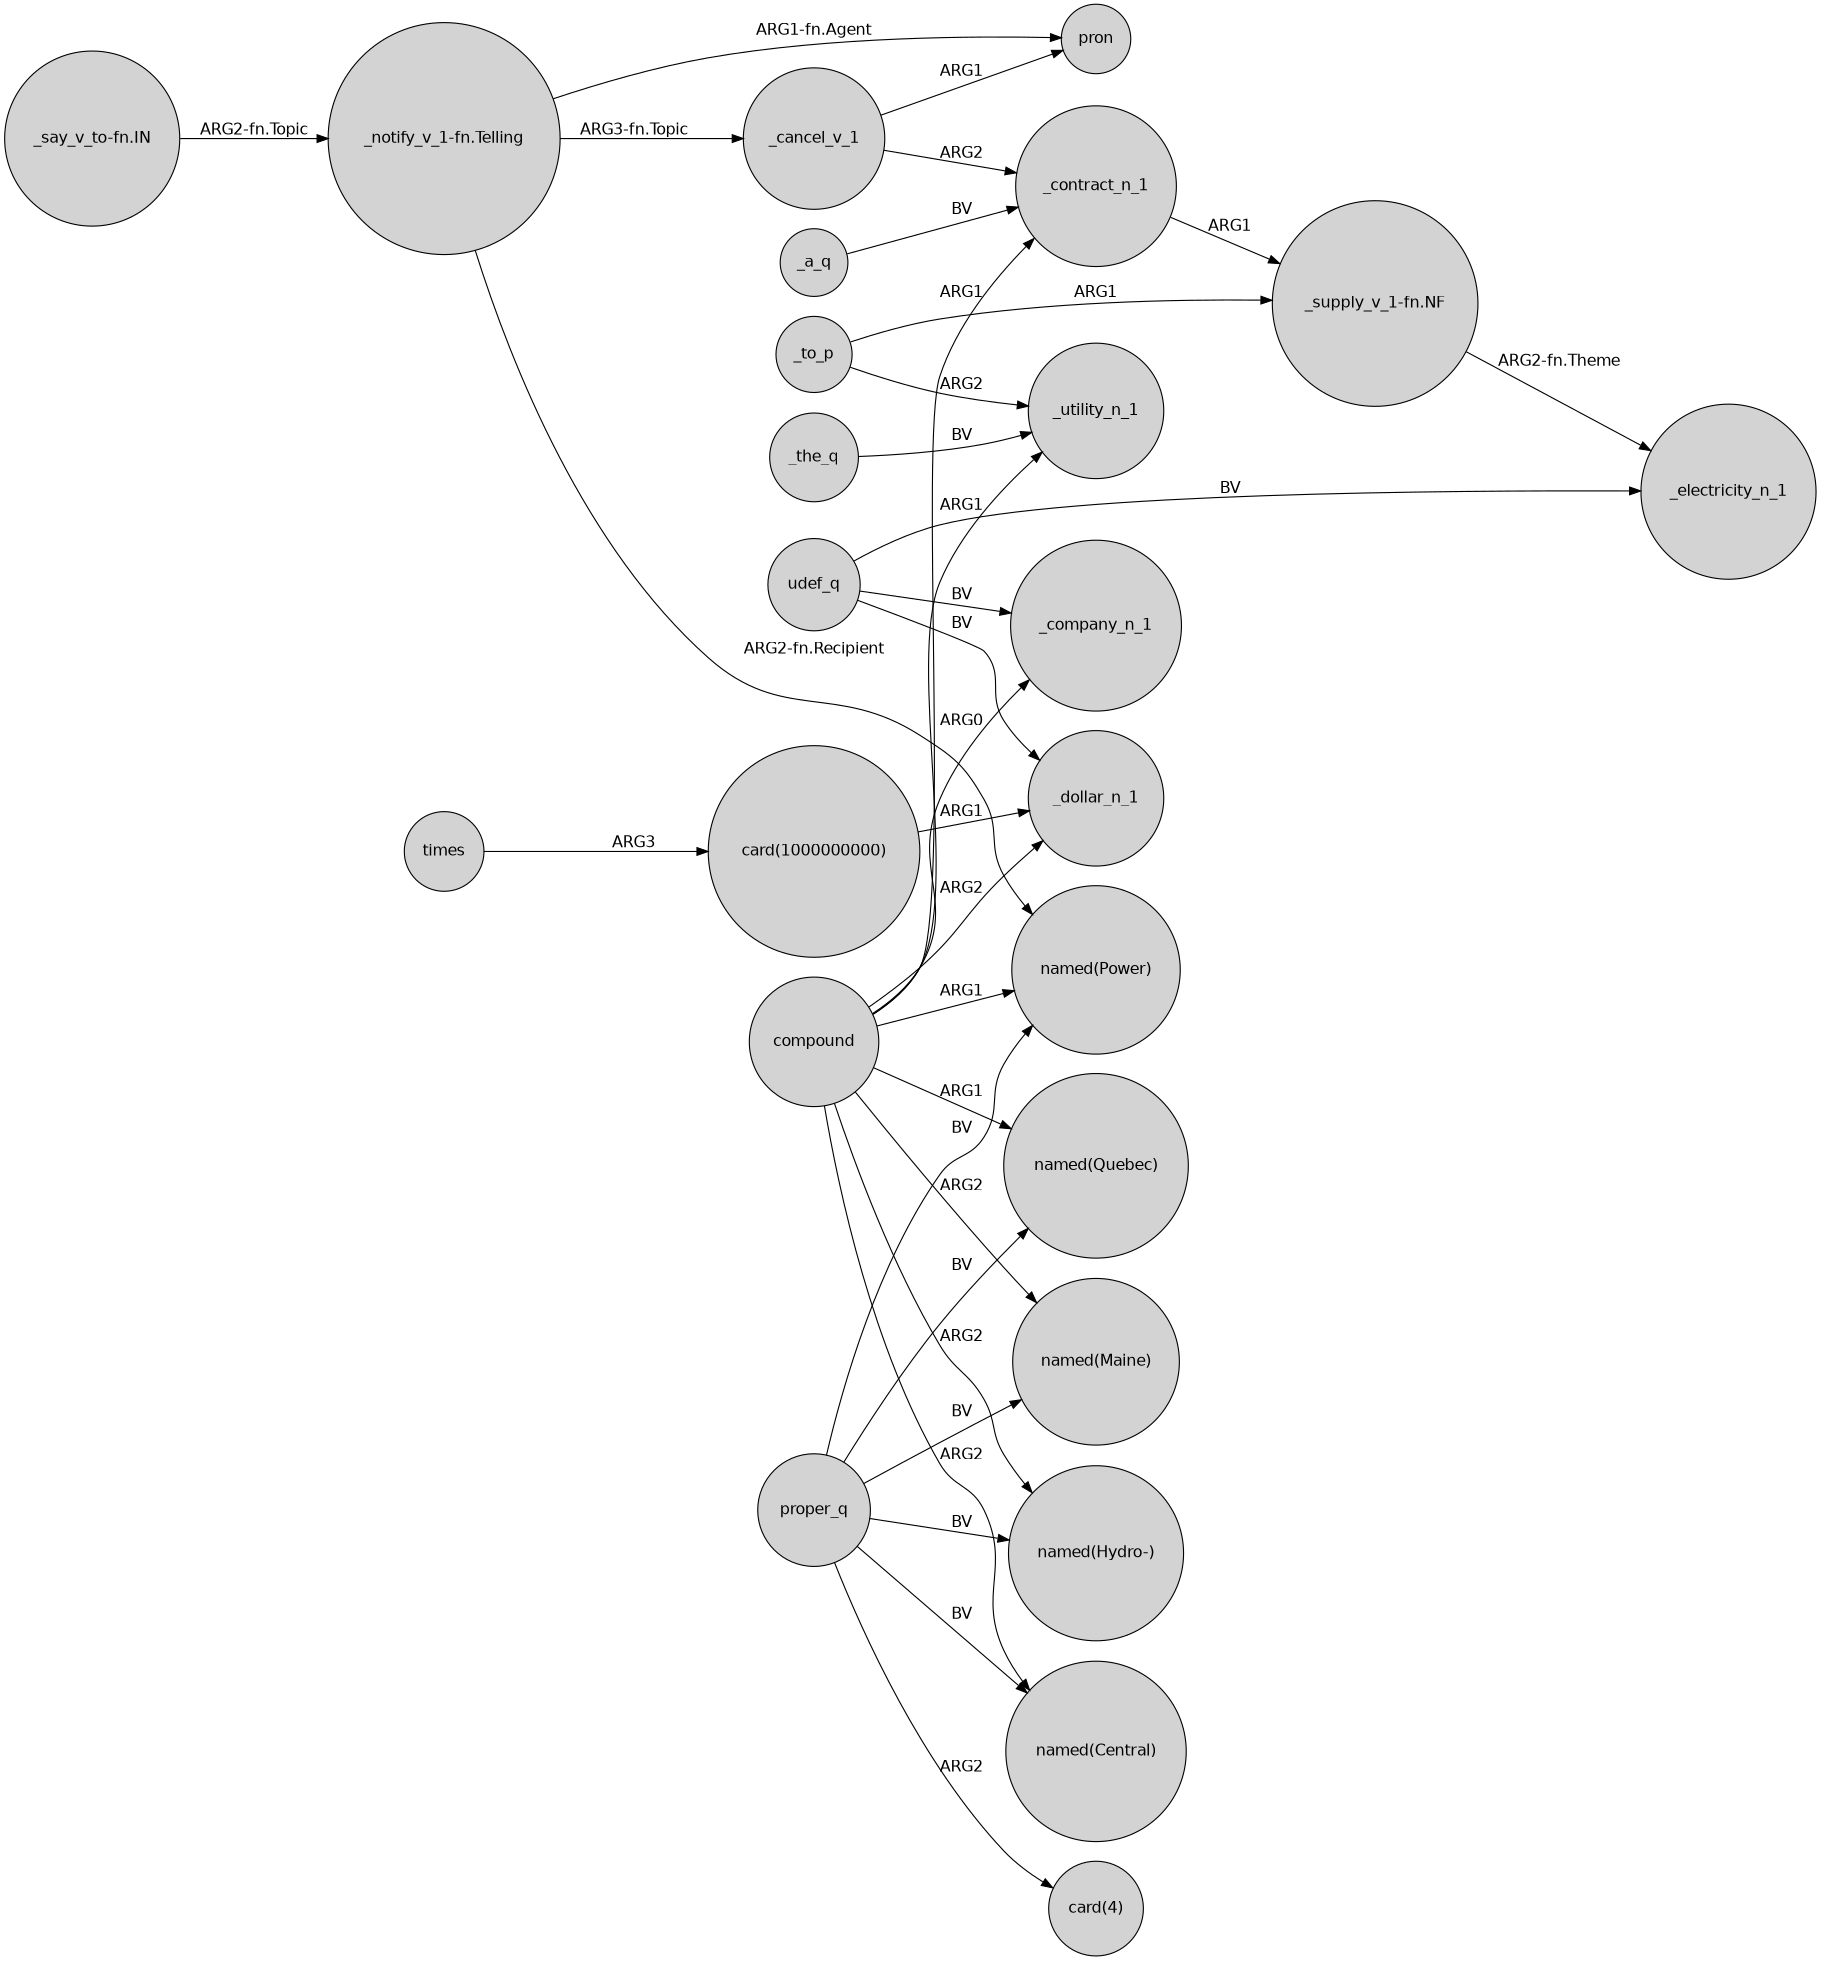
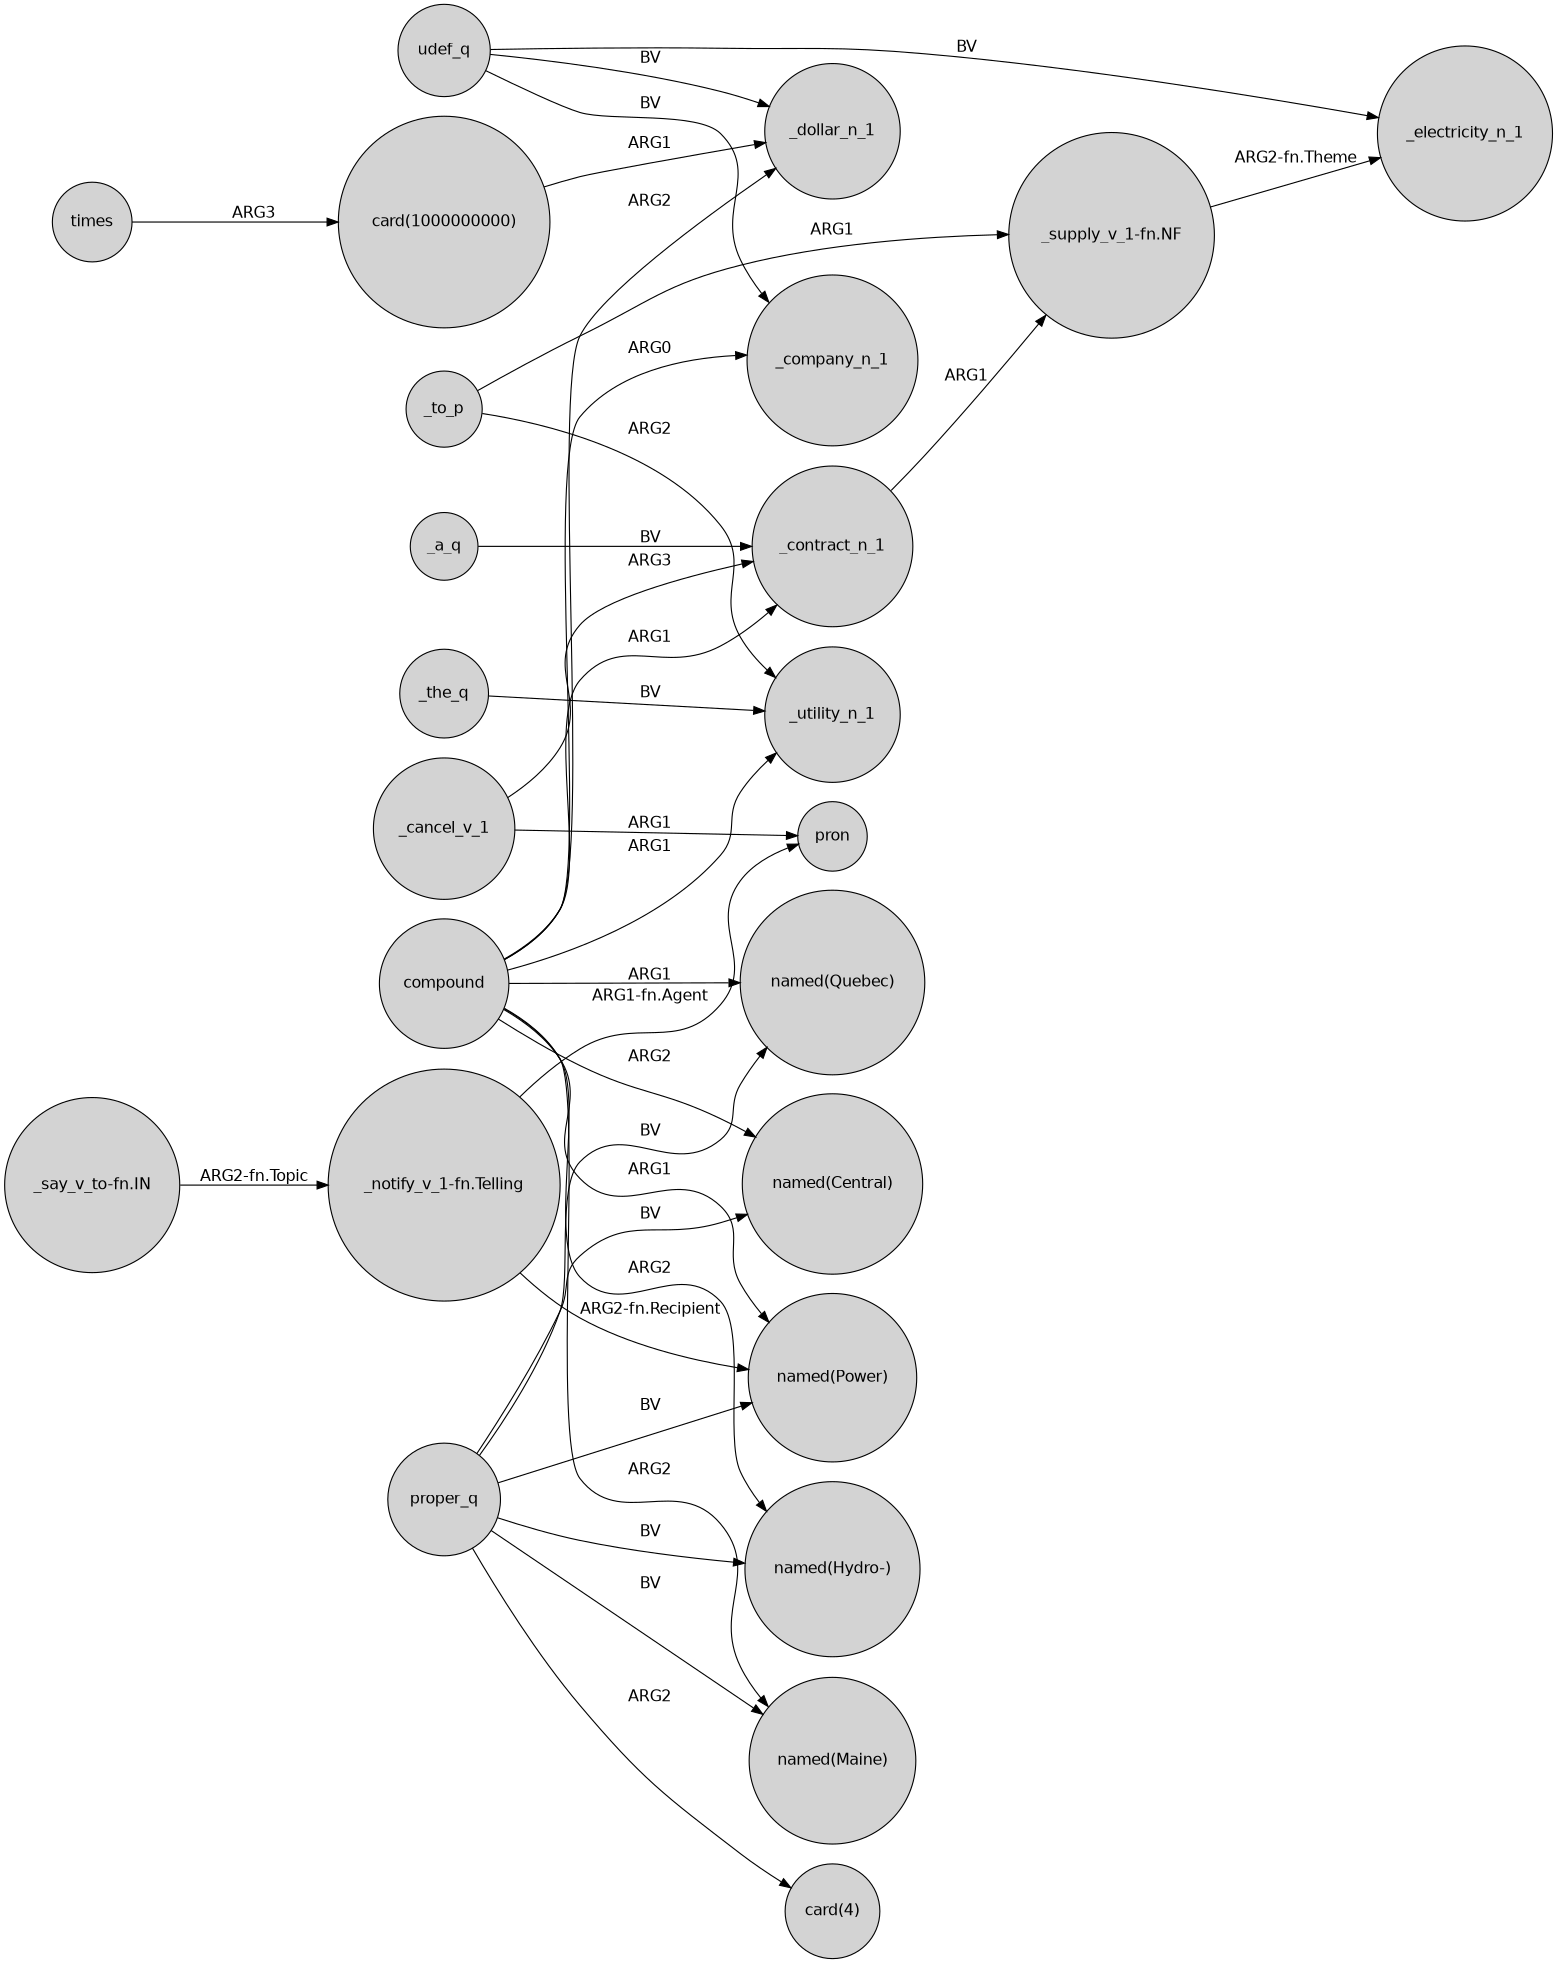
(646, 139) -> none
(962, 154) -> (650, 561)
